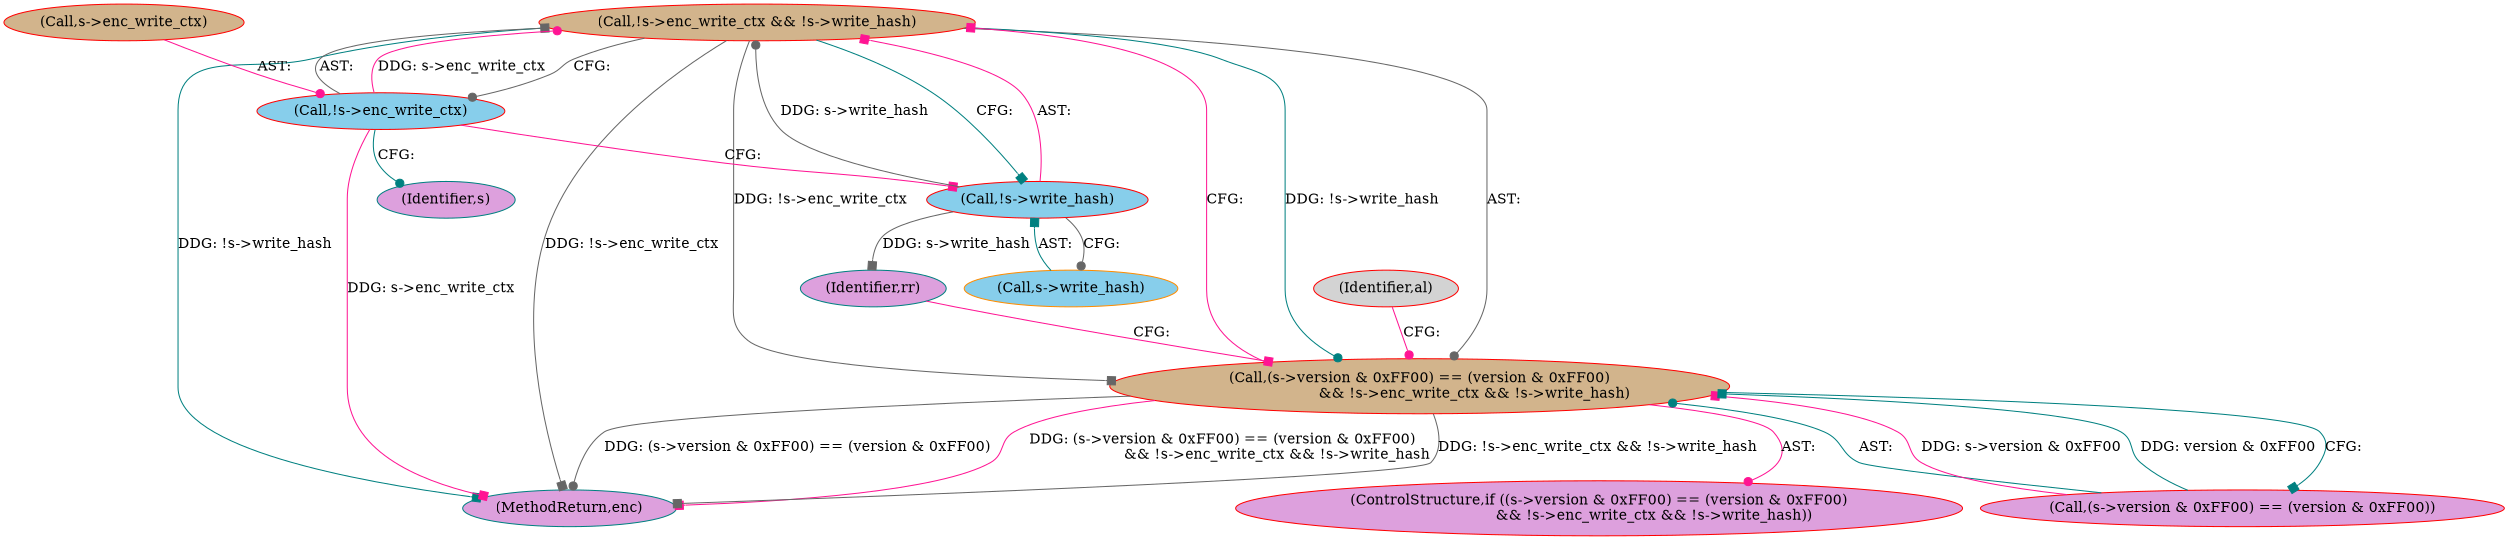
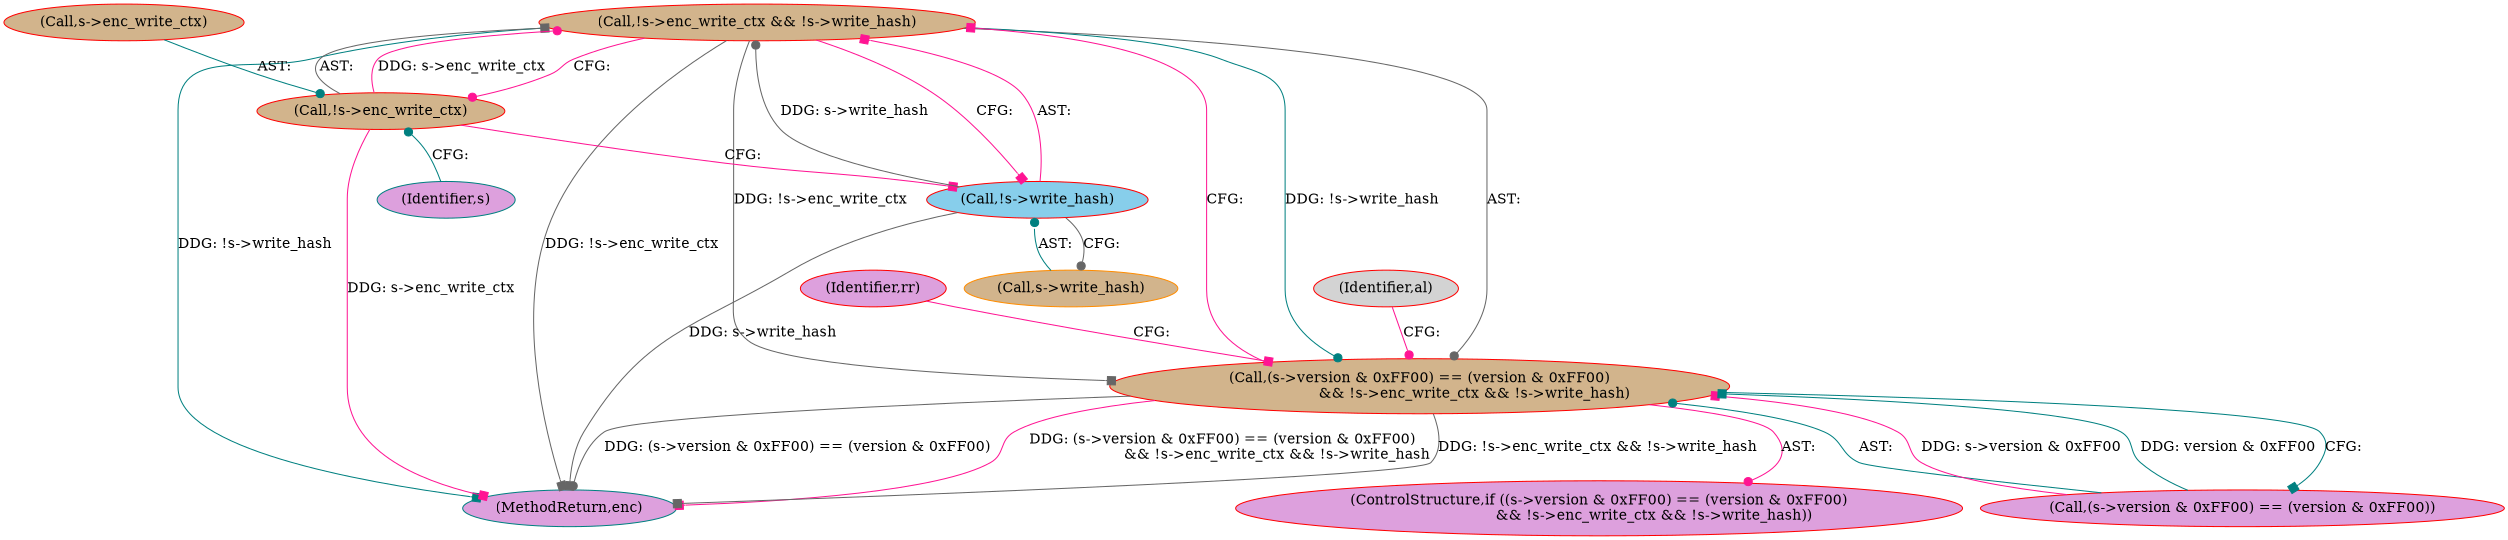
(561, 68) -> (561, 68)
(247, 71) -> (247, 71)
(928, 90) -> (928, 90)
(381, 111) -> (381, 111)
(376, 159) -> (429, 156)
(904, 224) -> (740, 298)
(1038, 251) -> (1038, 251)
(873, 289) -> (873, 289)
(1071, 289) -> (1071, 289)
